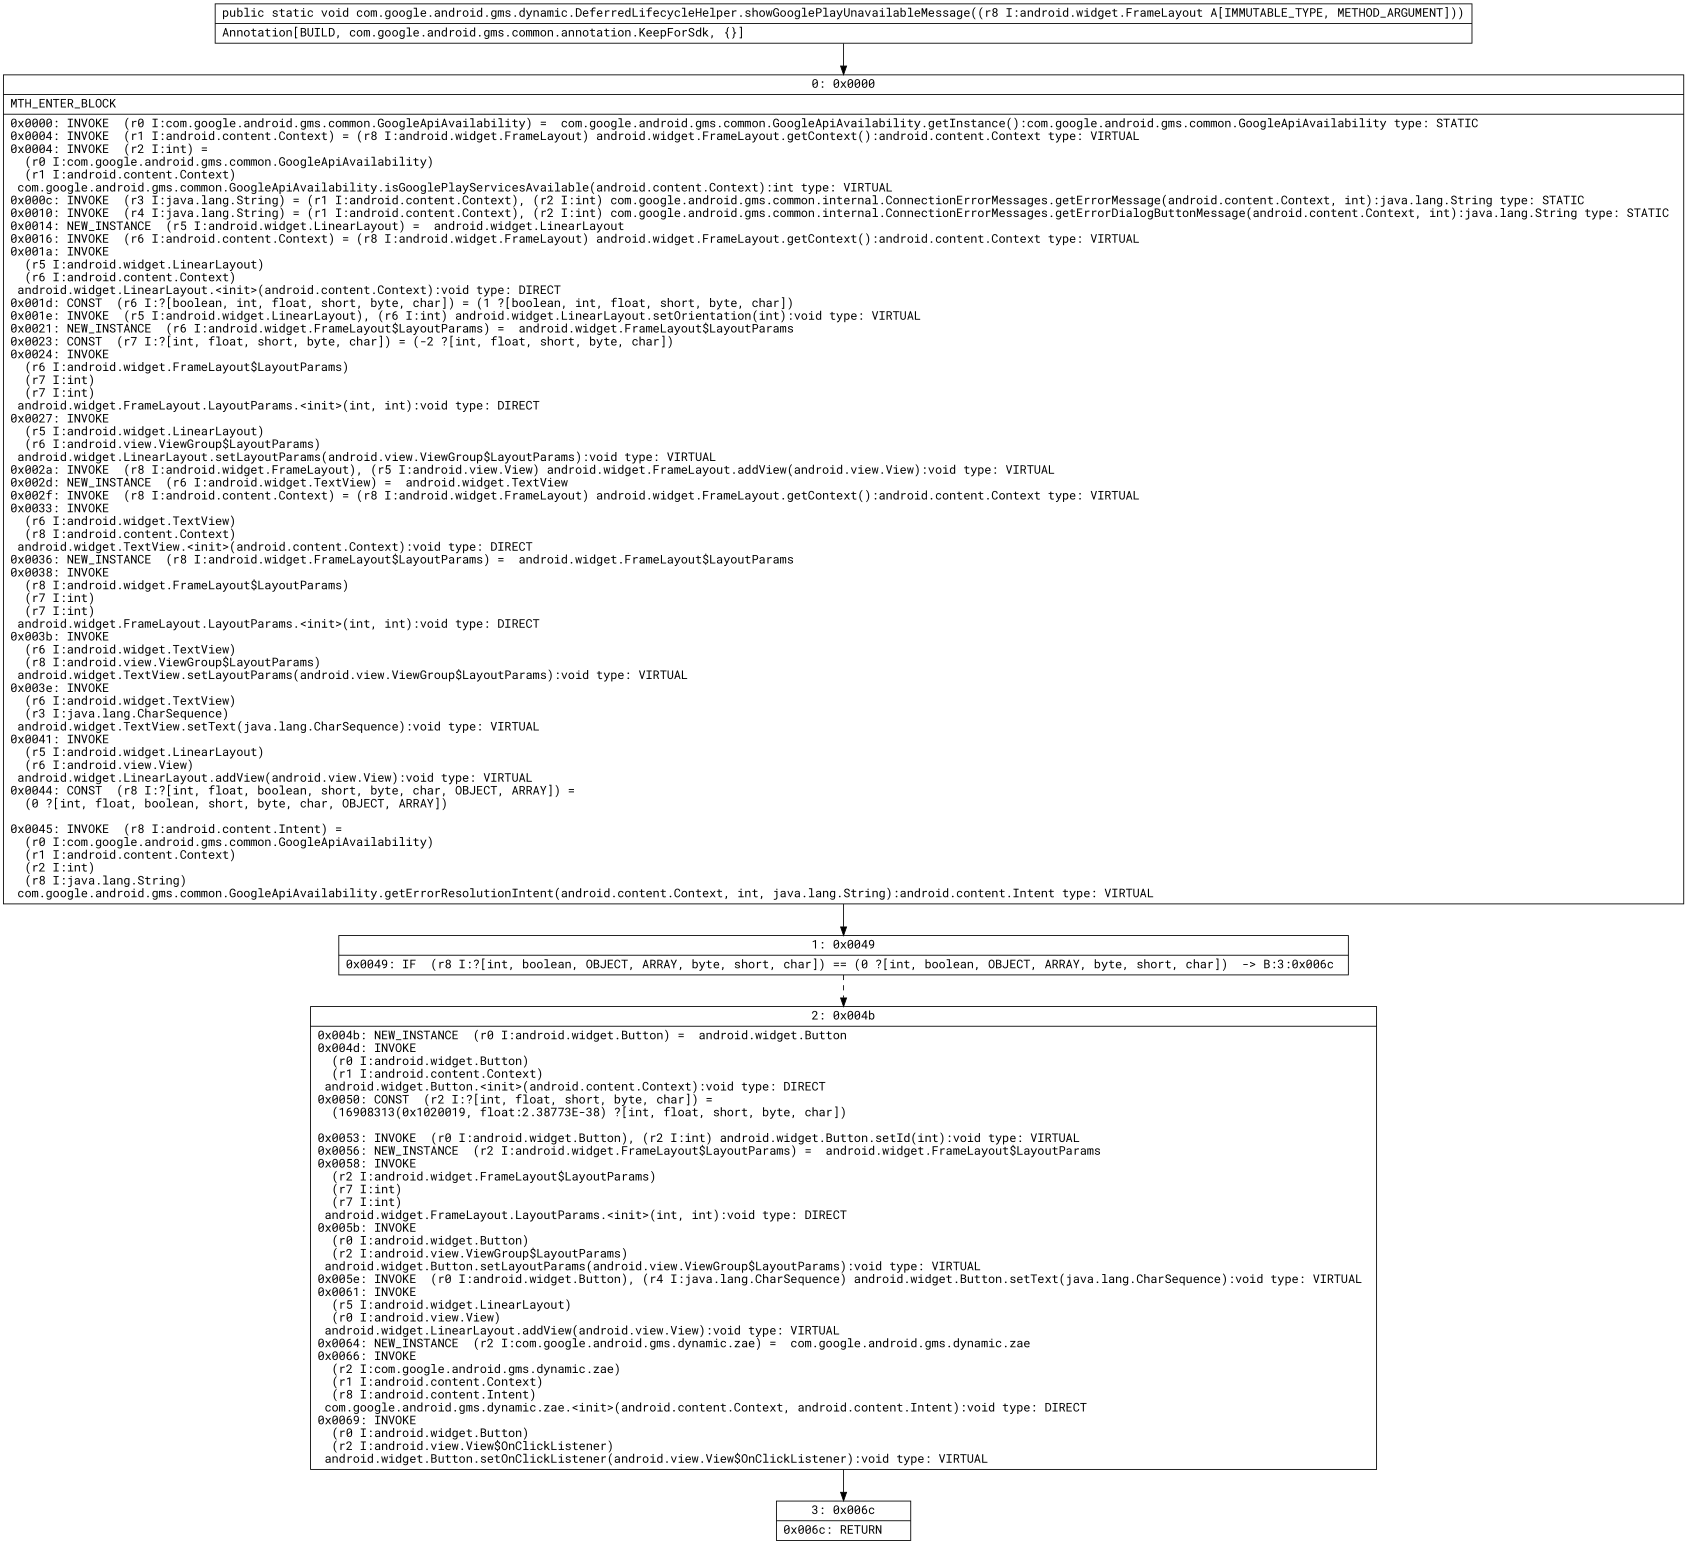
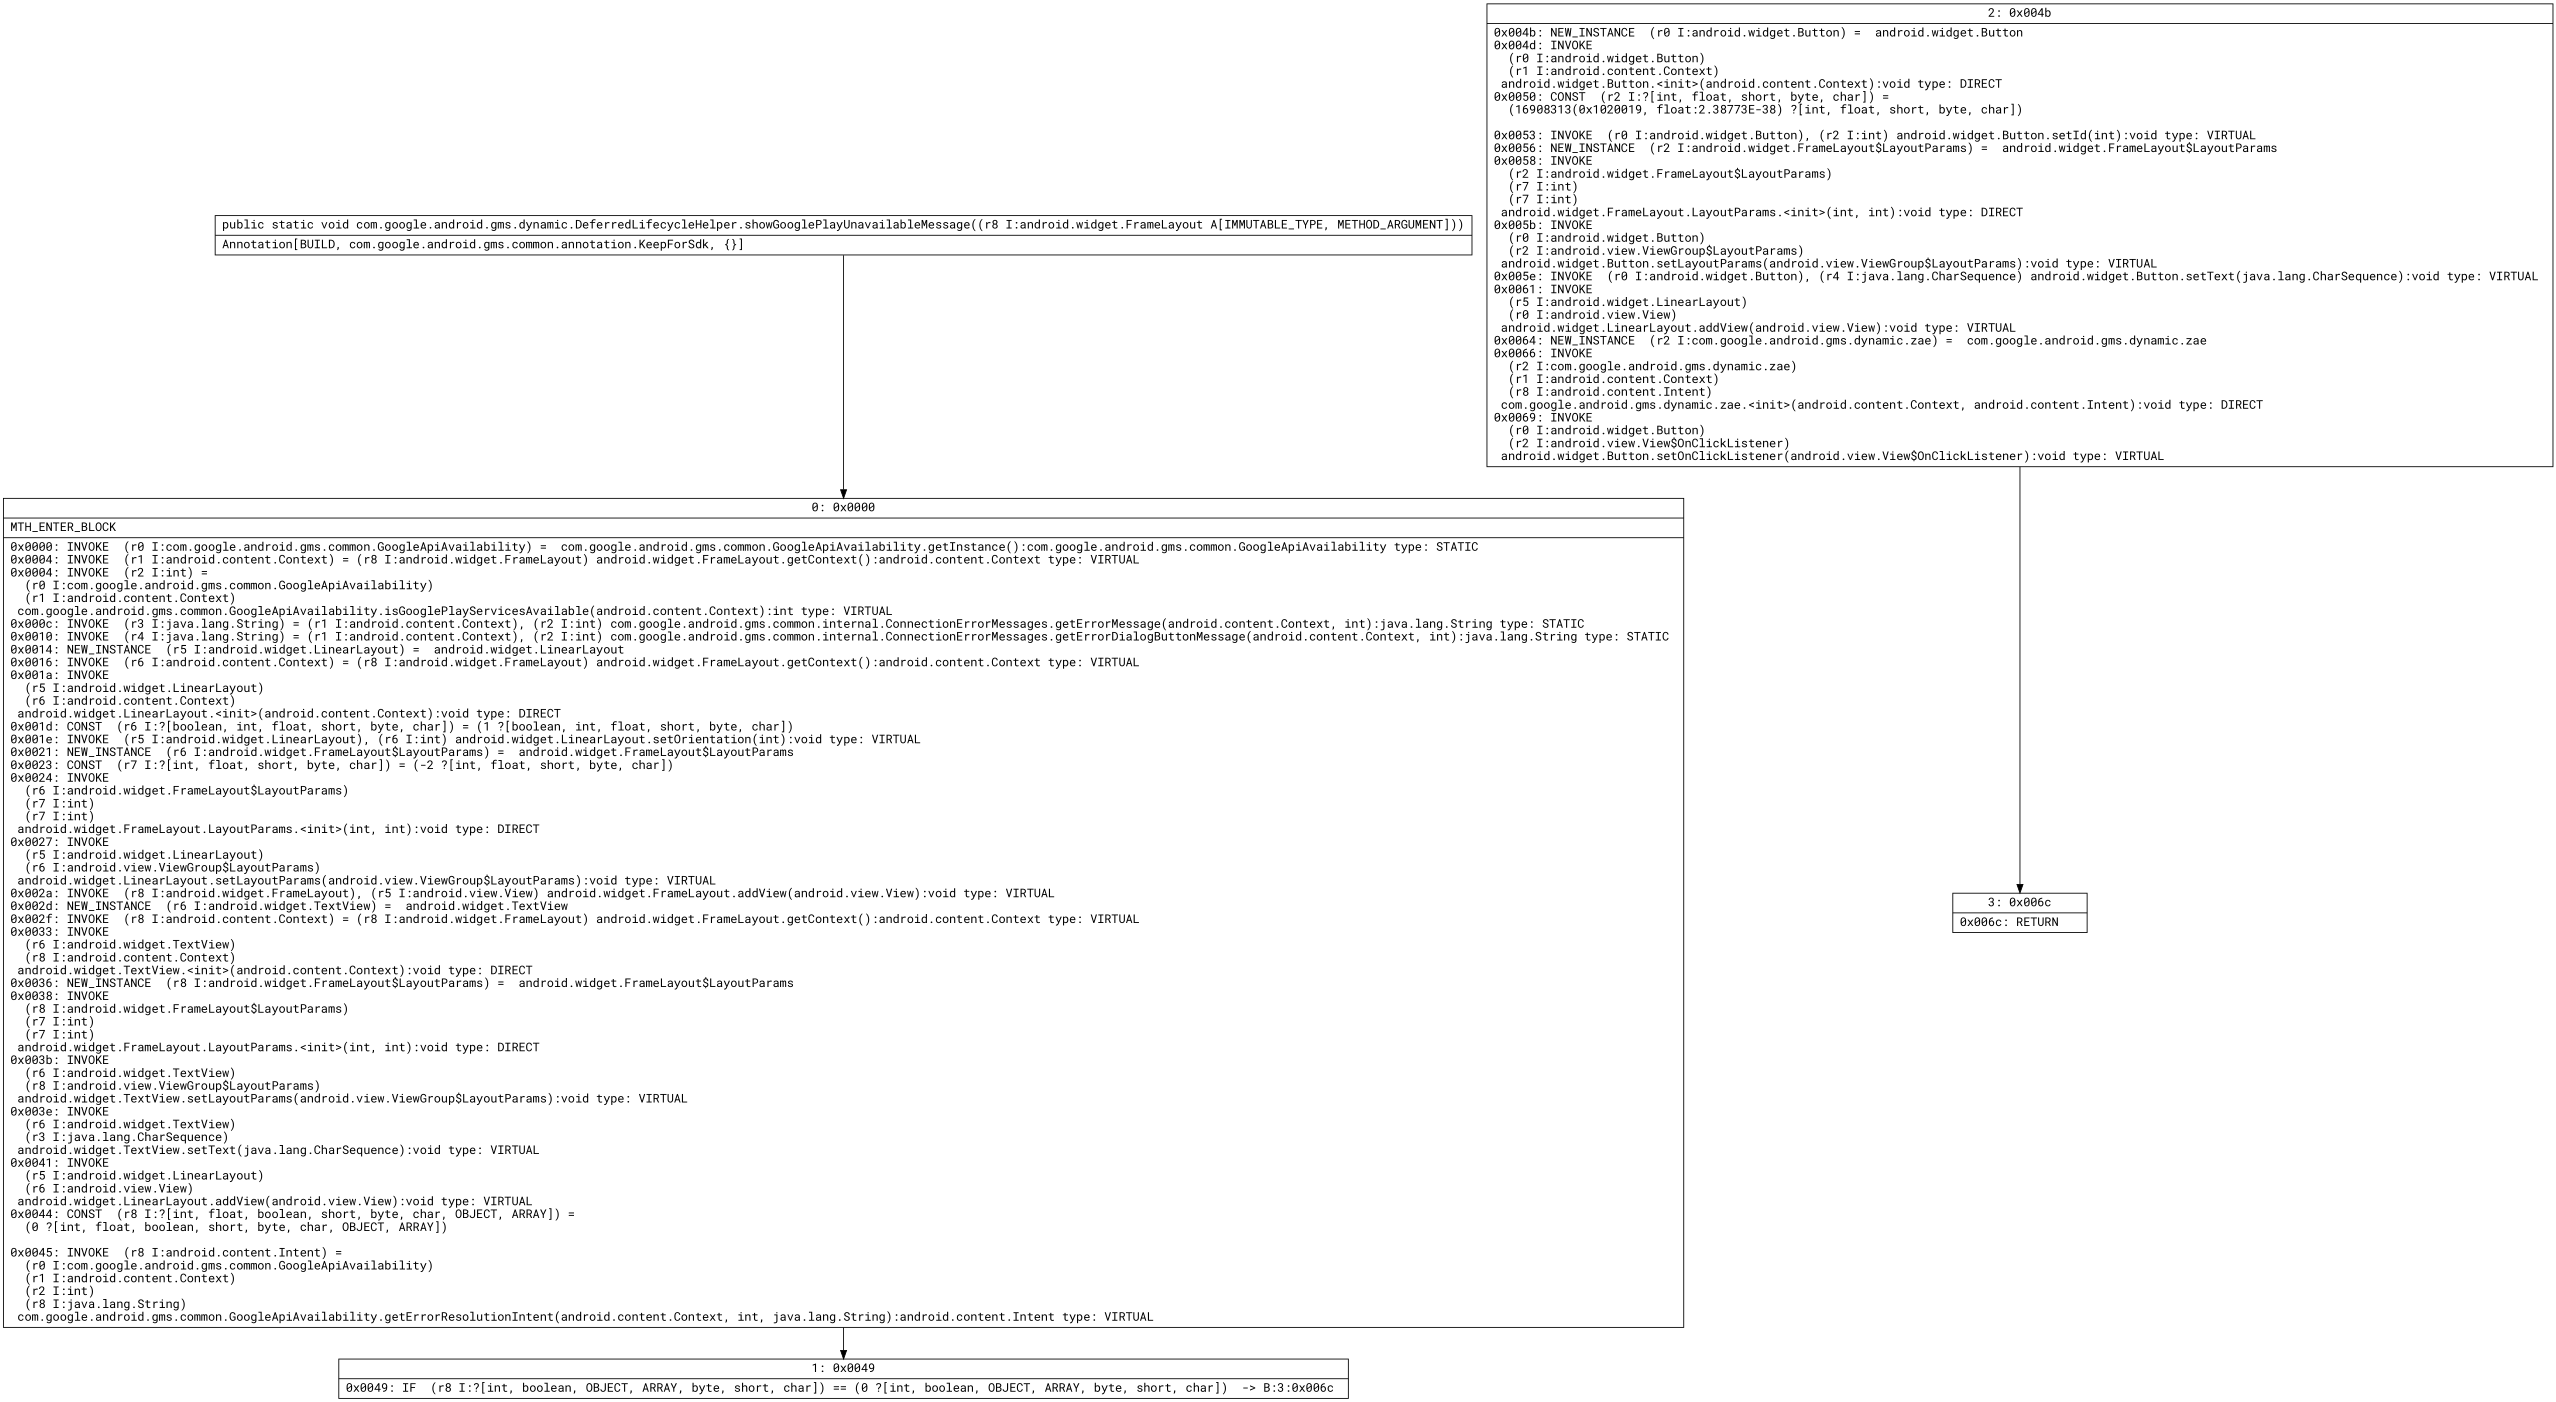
(844, 986) -> none
